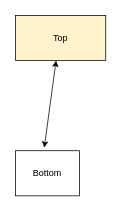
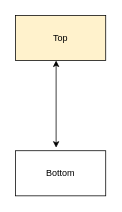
(47, 173) -> (60, 173)
